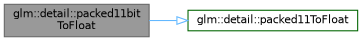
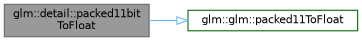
(273, 21) -> (273, 21)
